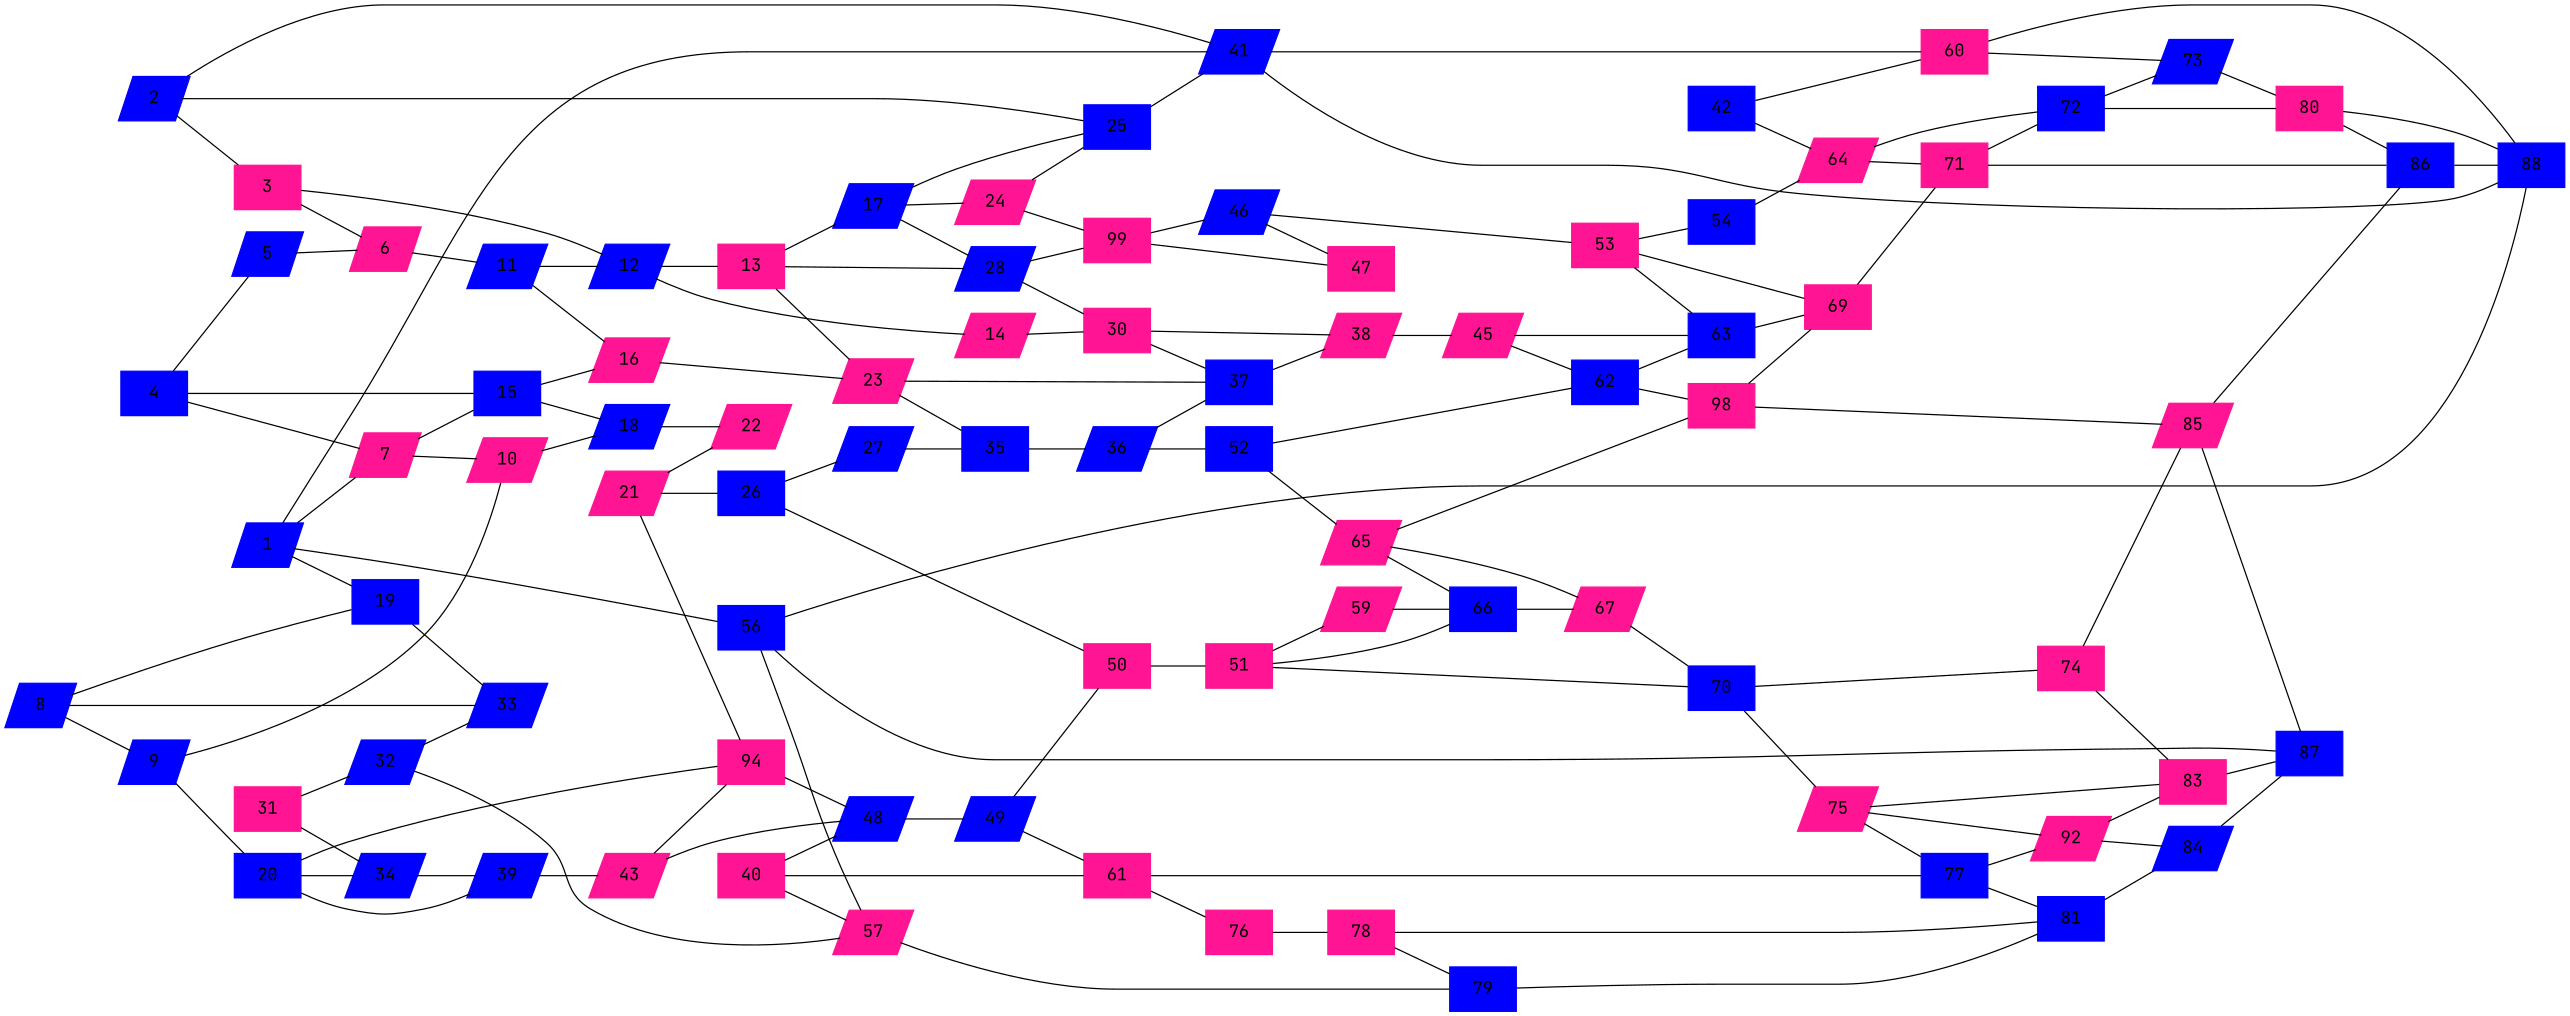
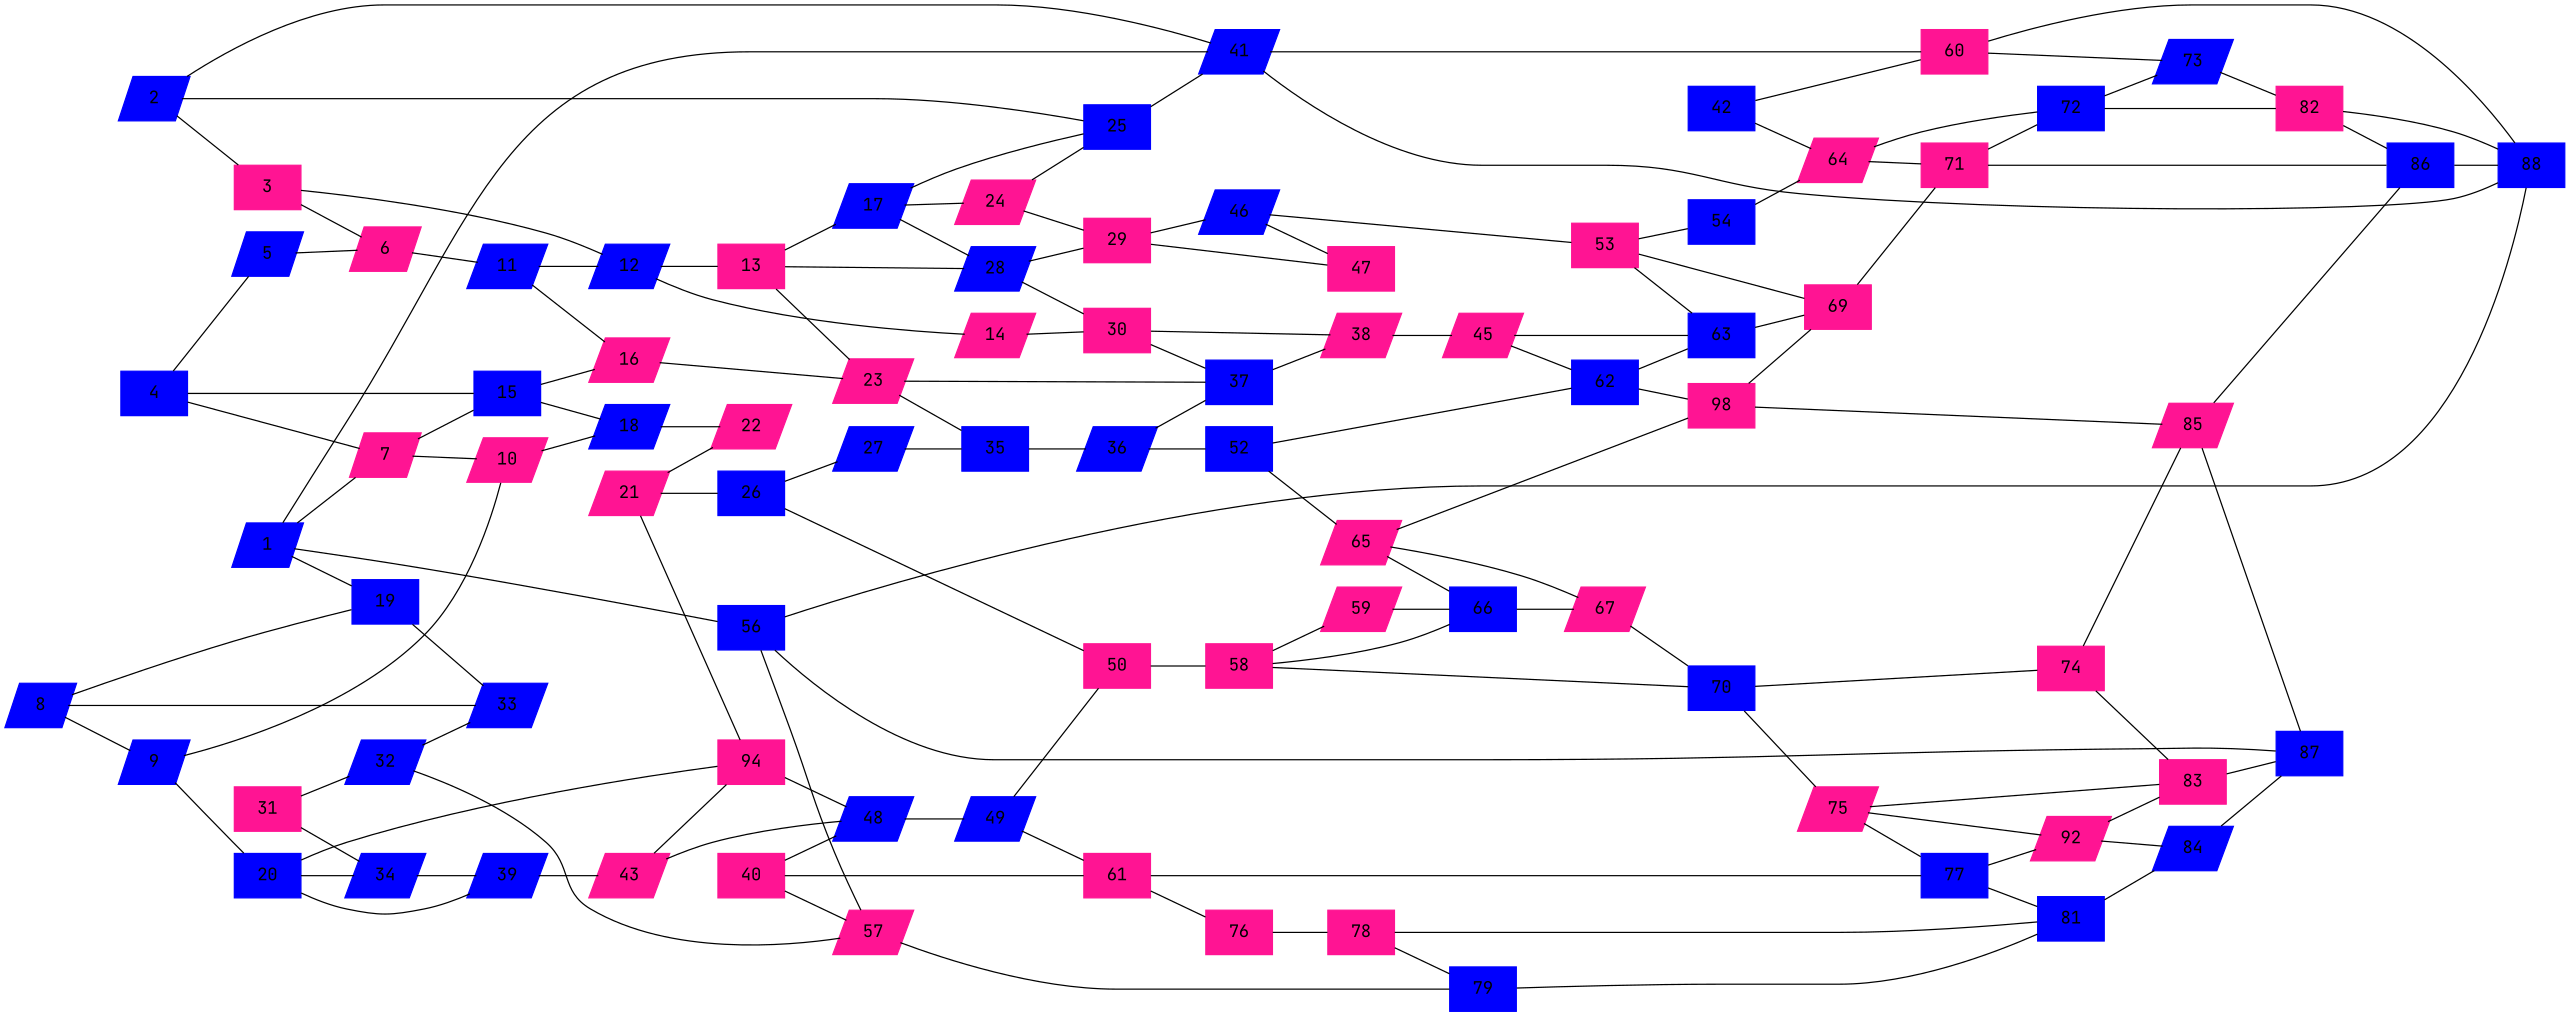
(2309, 109) -> (2309, 109)
(1117, 240) -> (1117, 240)
(1239, 666) -> (1239, 666)
